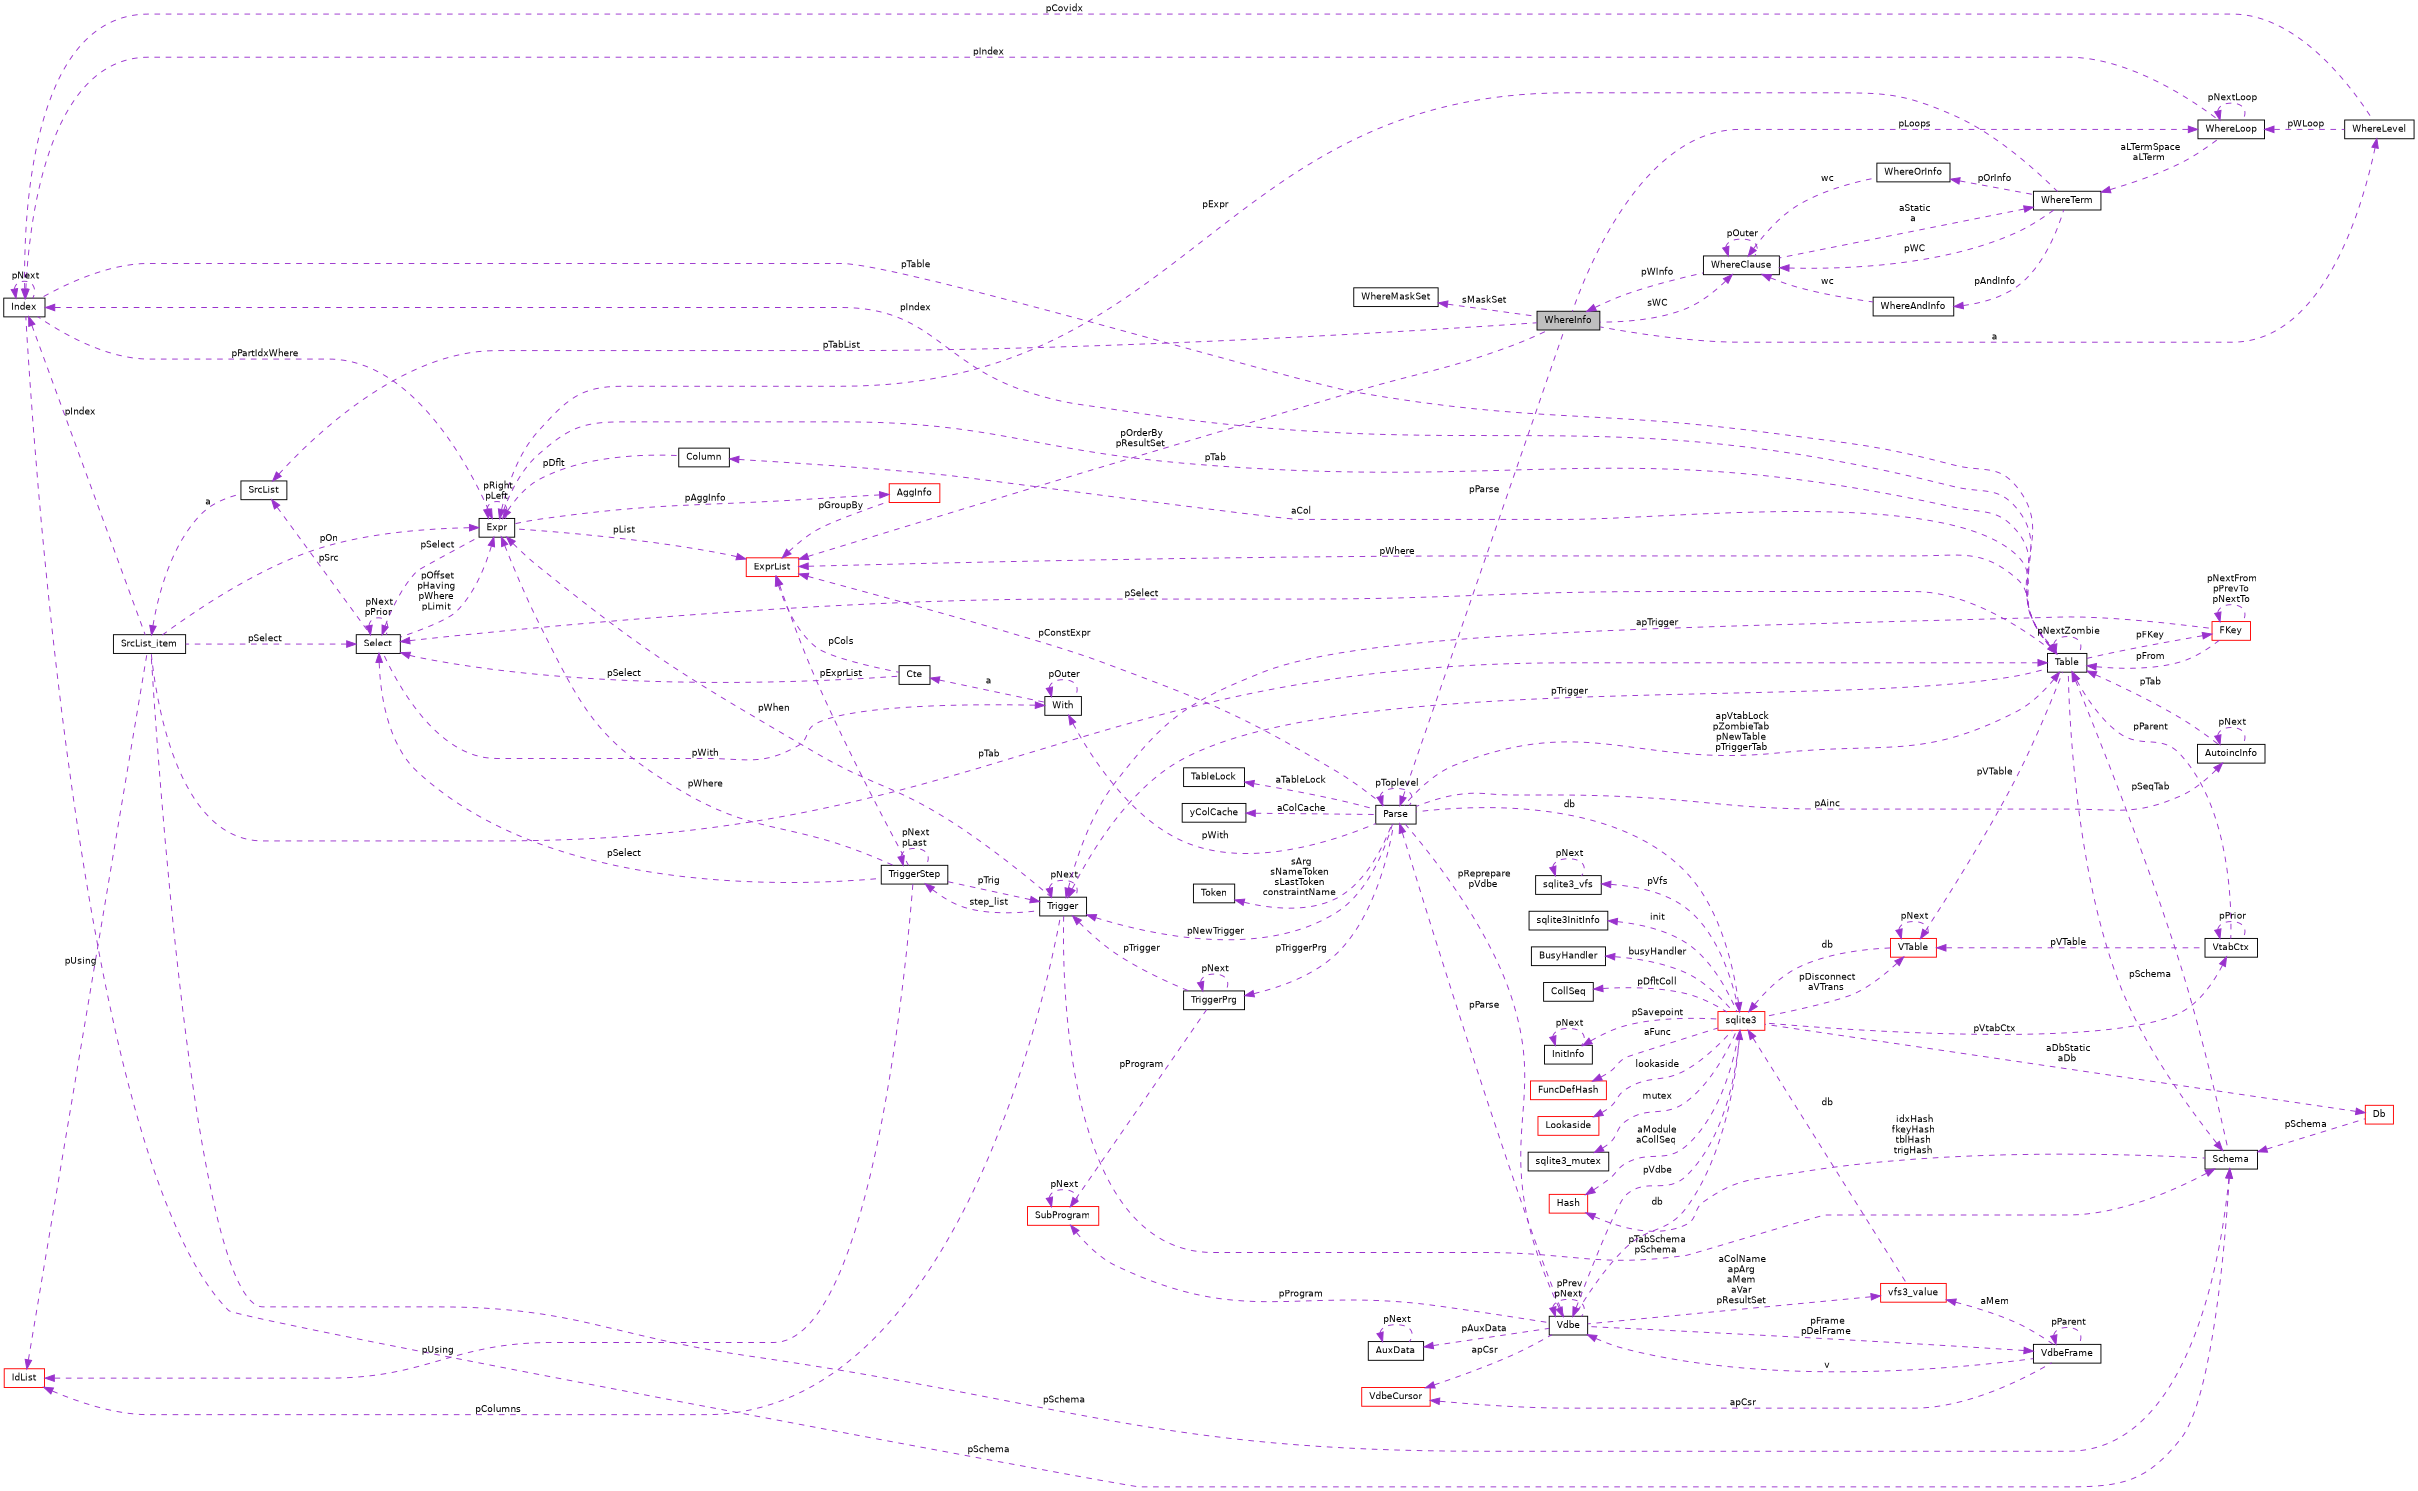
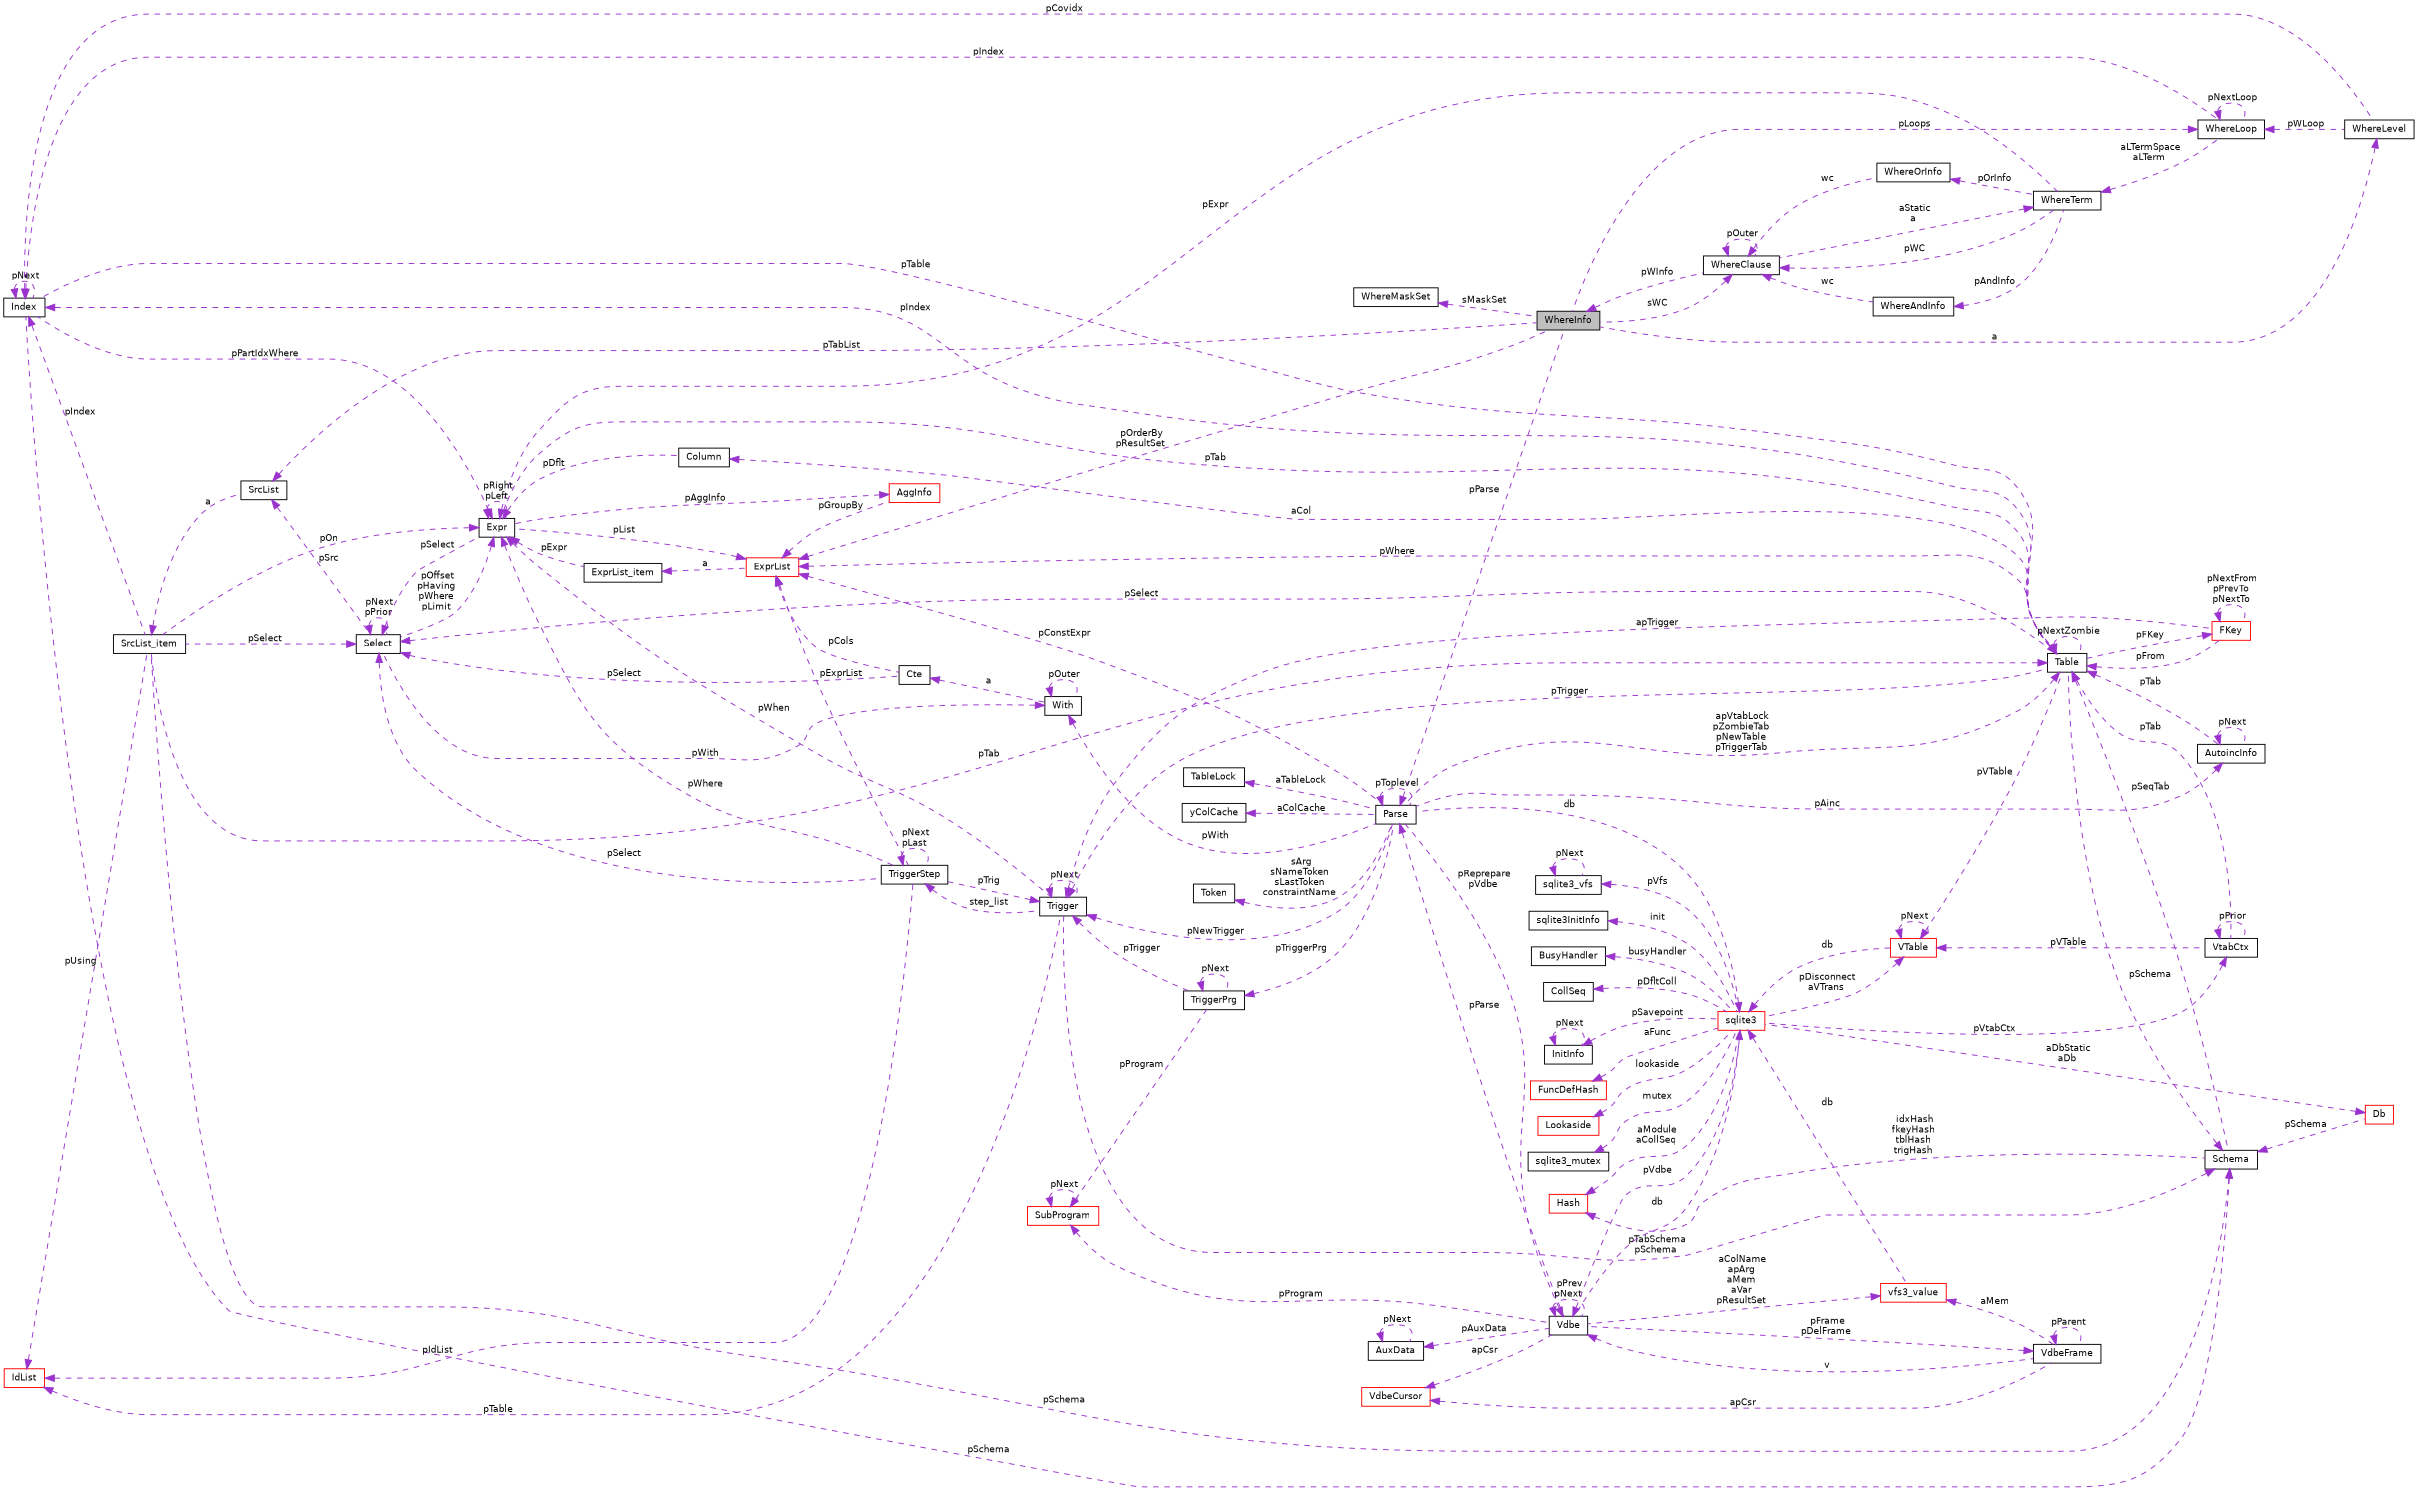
none -> (623, 573)
(2149, 727) -> (2149, 727)
(436, 1350) -> (436, 1350)
(497, 1410) -> (497, 1410)
